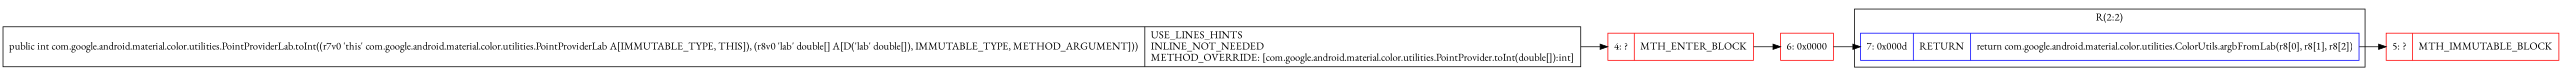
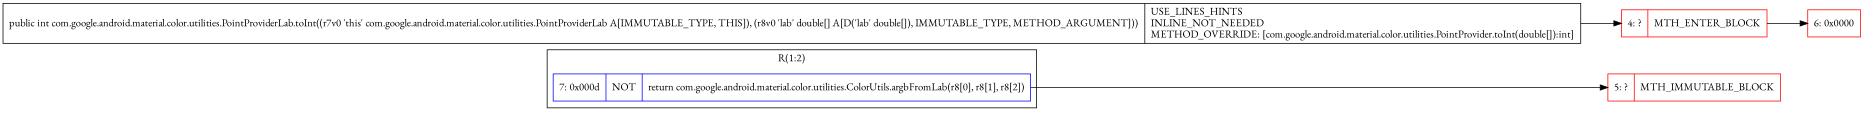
(2110, 18) -> (792, 58)
(1942, 46) -> (624, 87)
(1843, 47) -> none
